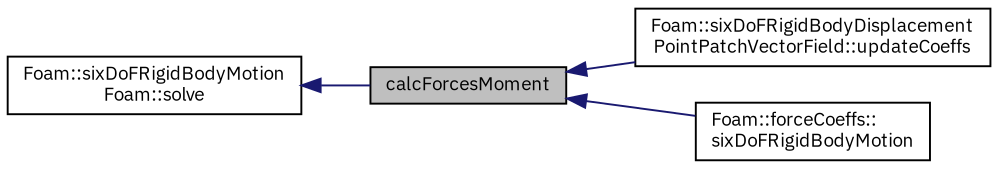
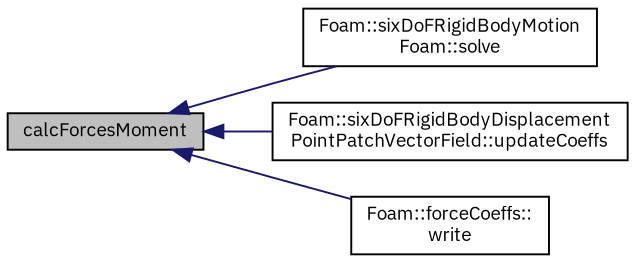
(346, 85) -> (262, 86)
(813, 131) -> (450, 226)
